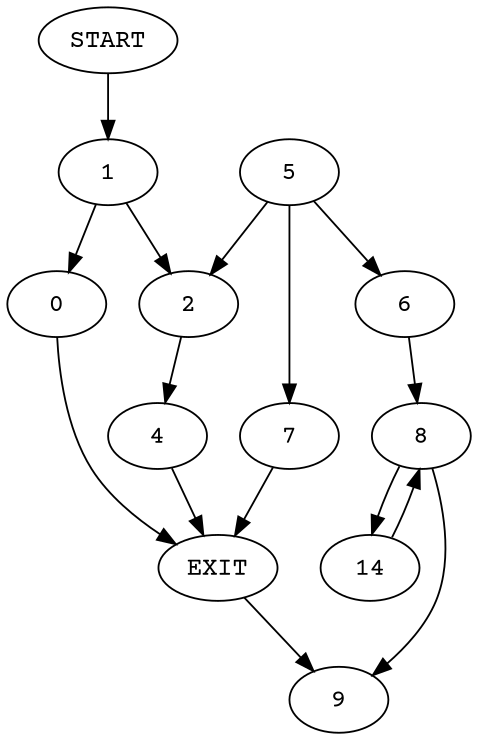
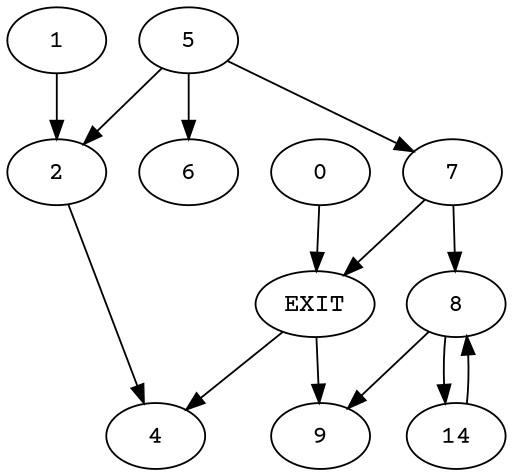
(108, 40) -> none
(86, 230) -> none
(412, 361) -> (454, 229)
(184, 493) -> (242, 365)
